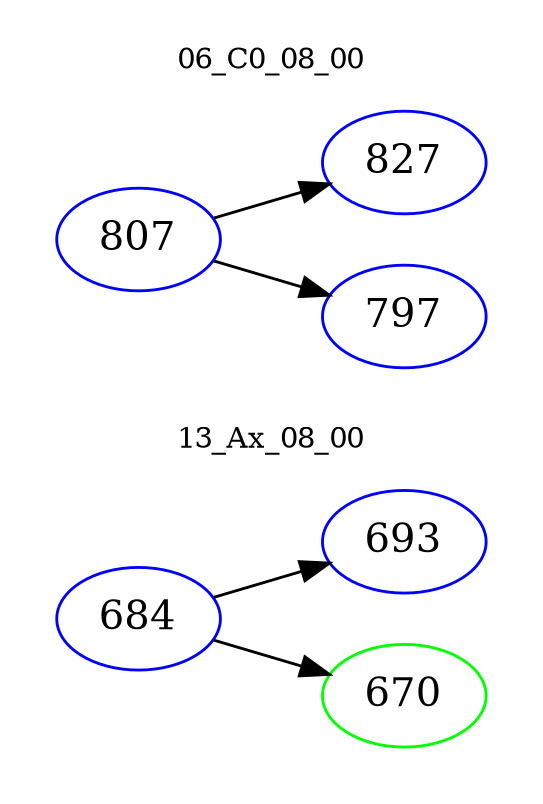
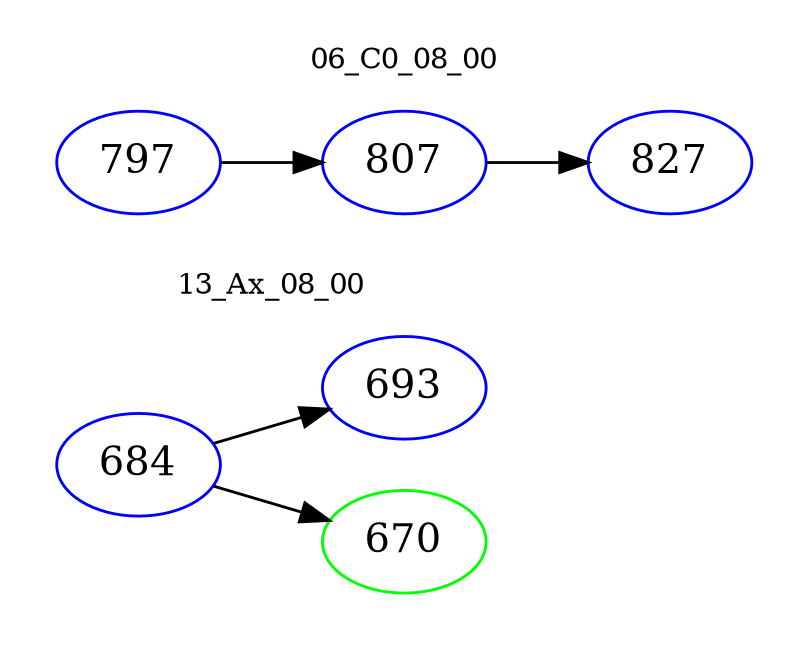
(258, 274) -> (257, 163)
